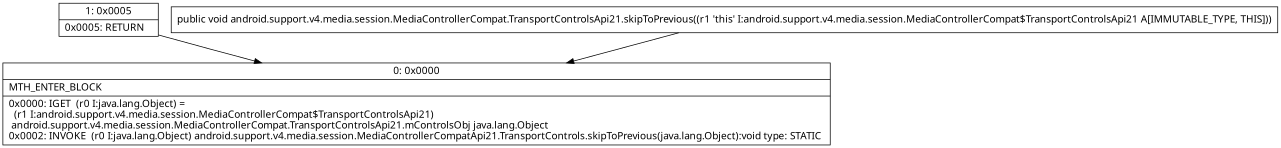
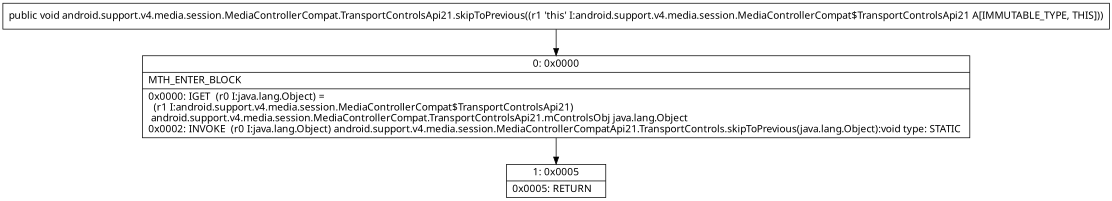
(207, 48) -> (556, 147)
